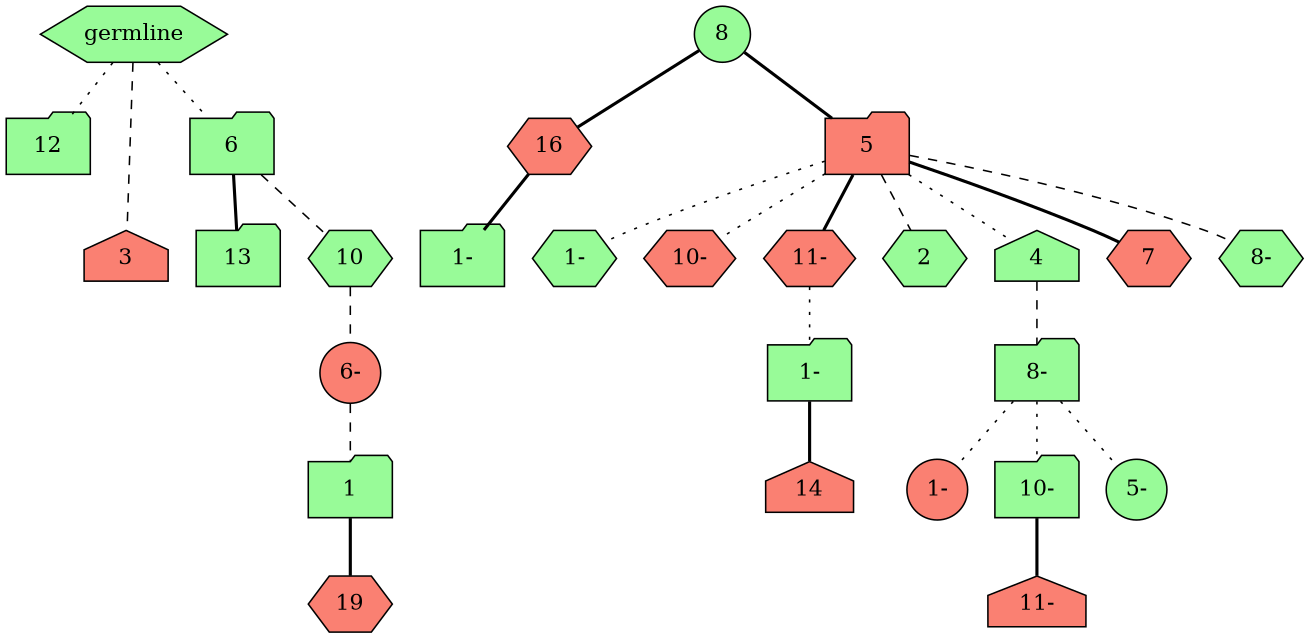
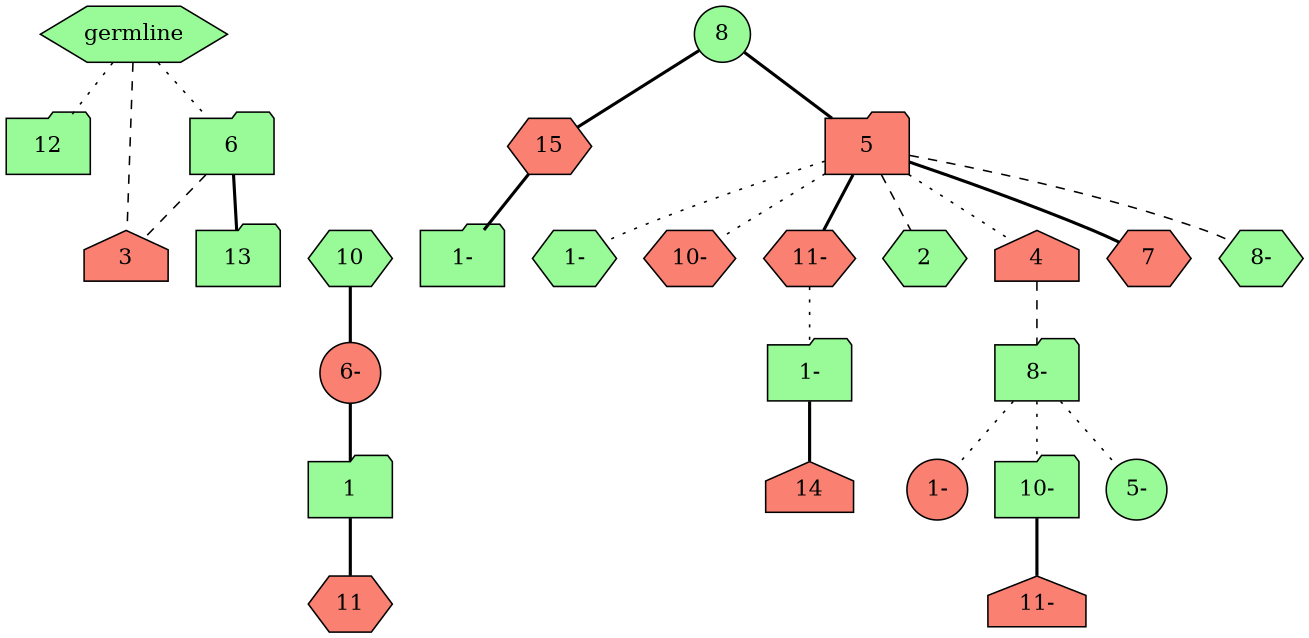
(550, 146) -> (550, 146)
(293, 204) -> (175, 206)
(1037, 258) -> (1037, 258)
(350, 315) -> (350, 315)
(350, 432) -> (350, 432)
(350, 604) -> (350, 604)
